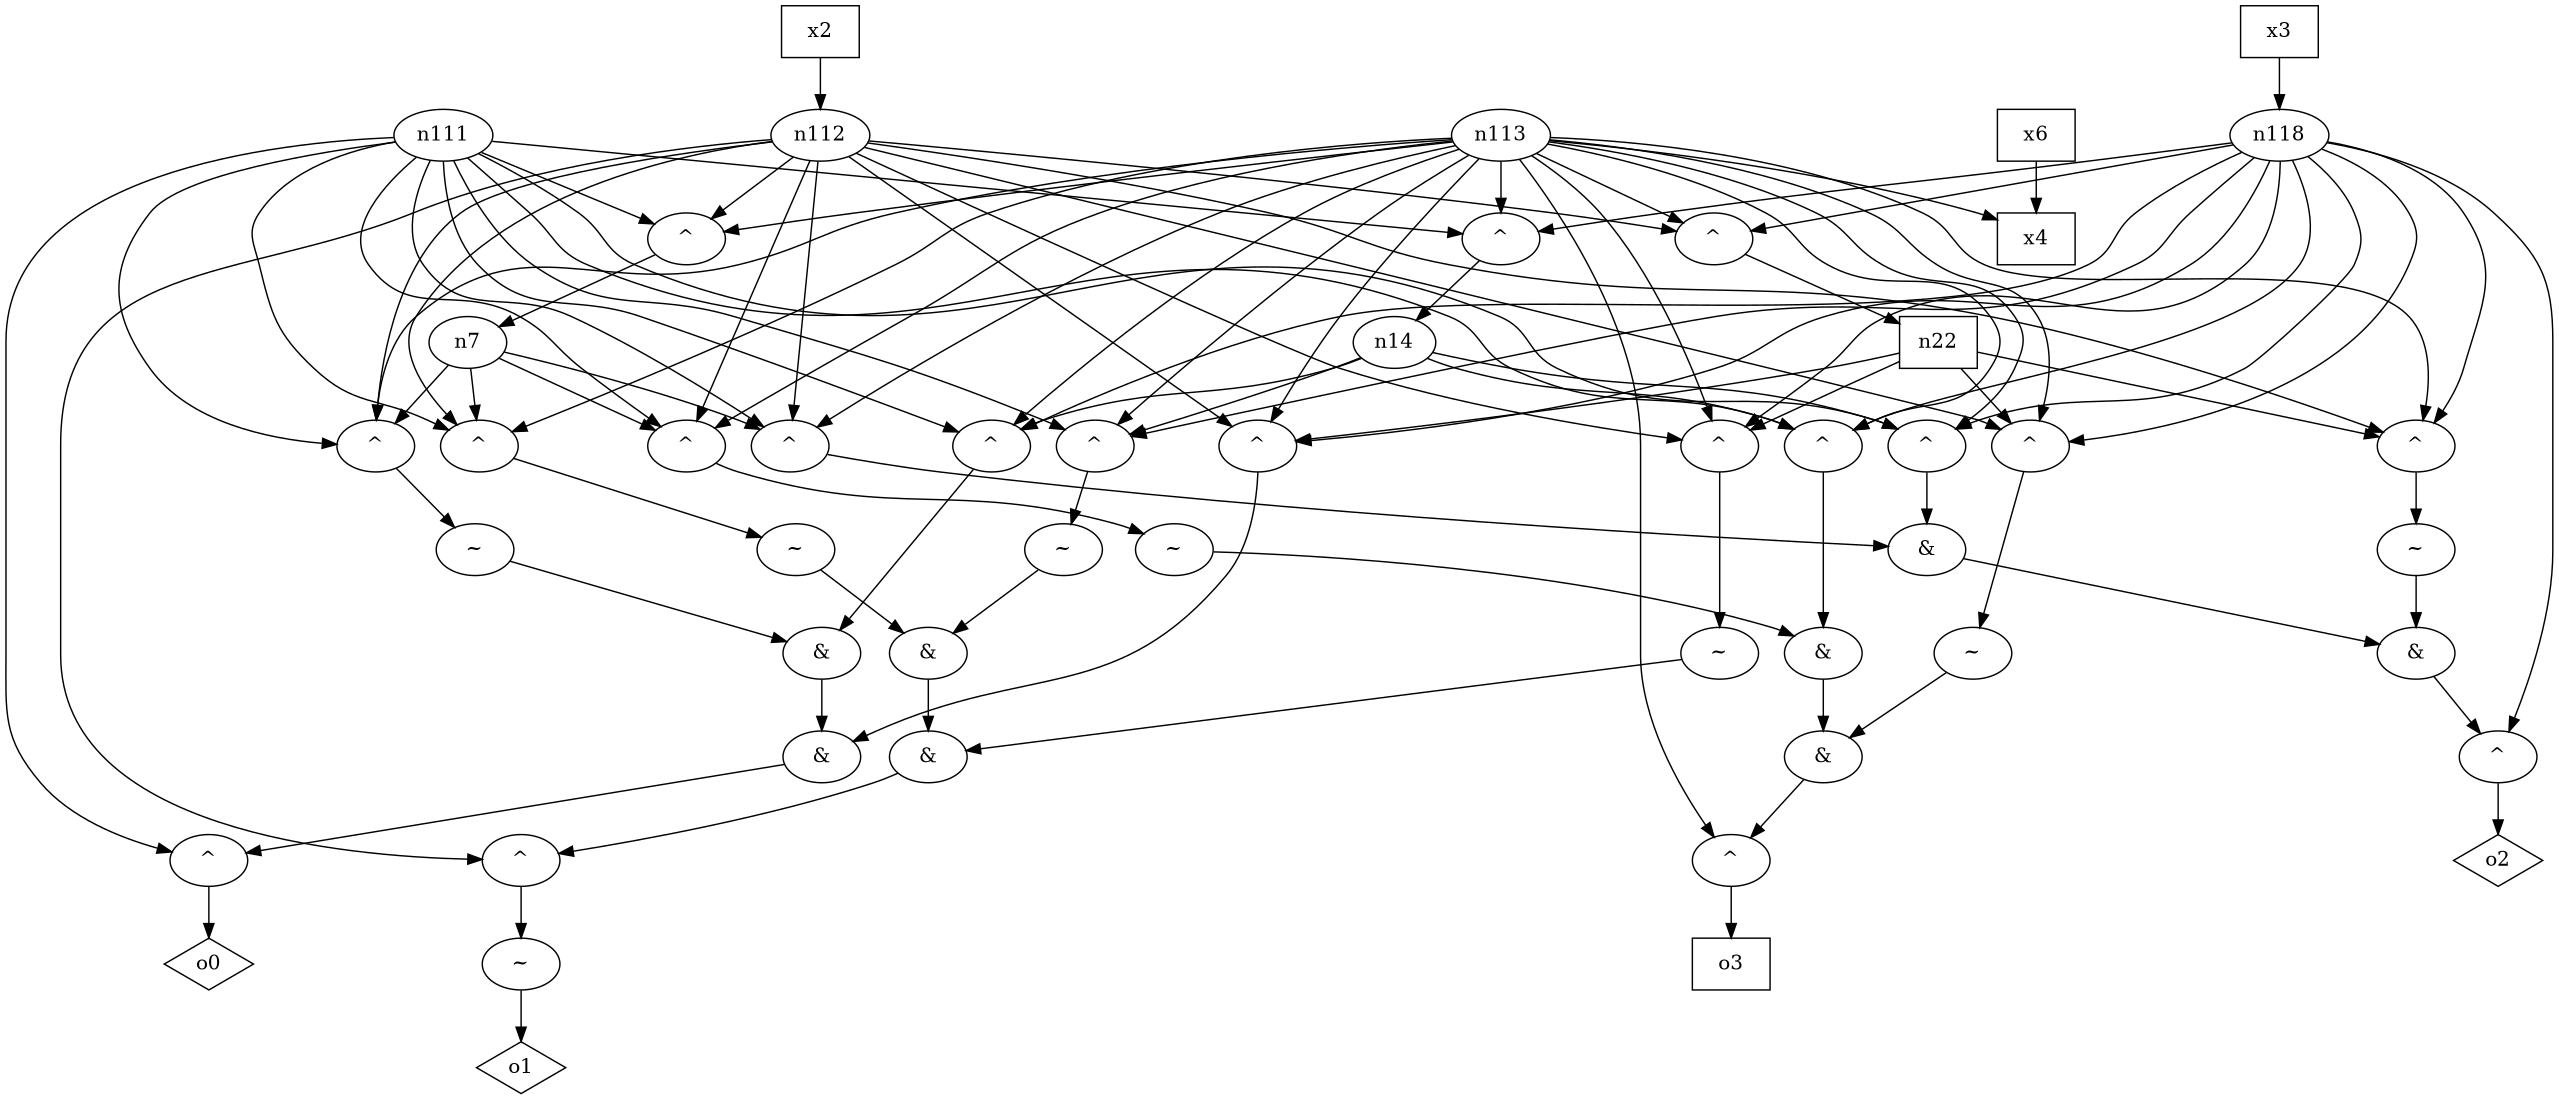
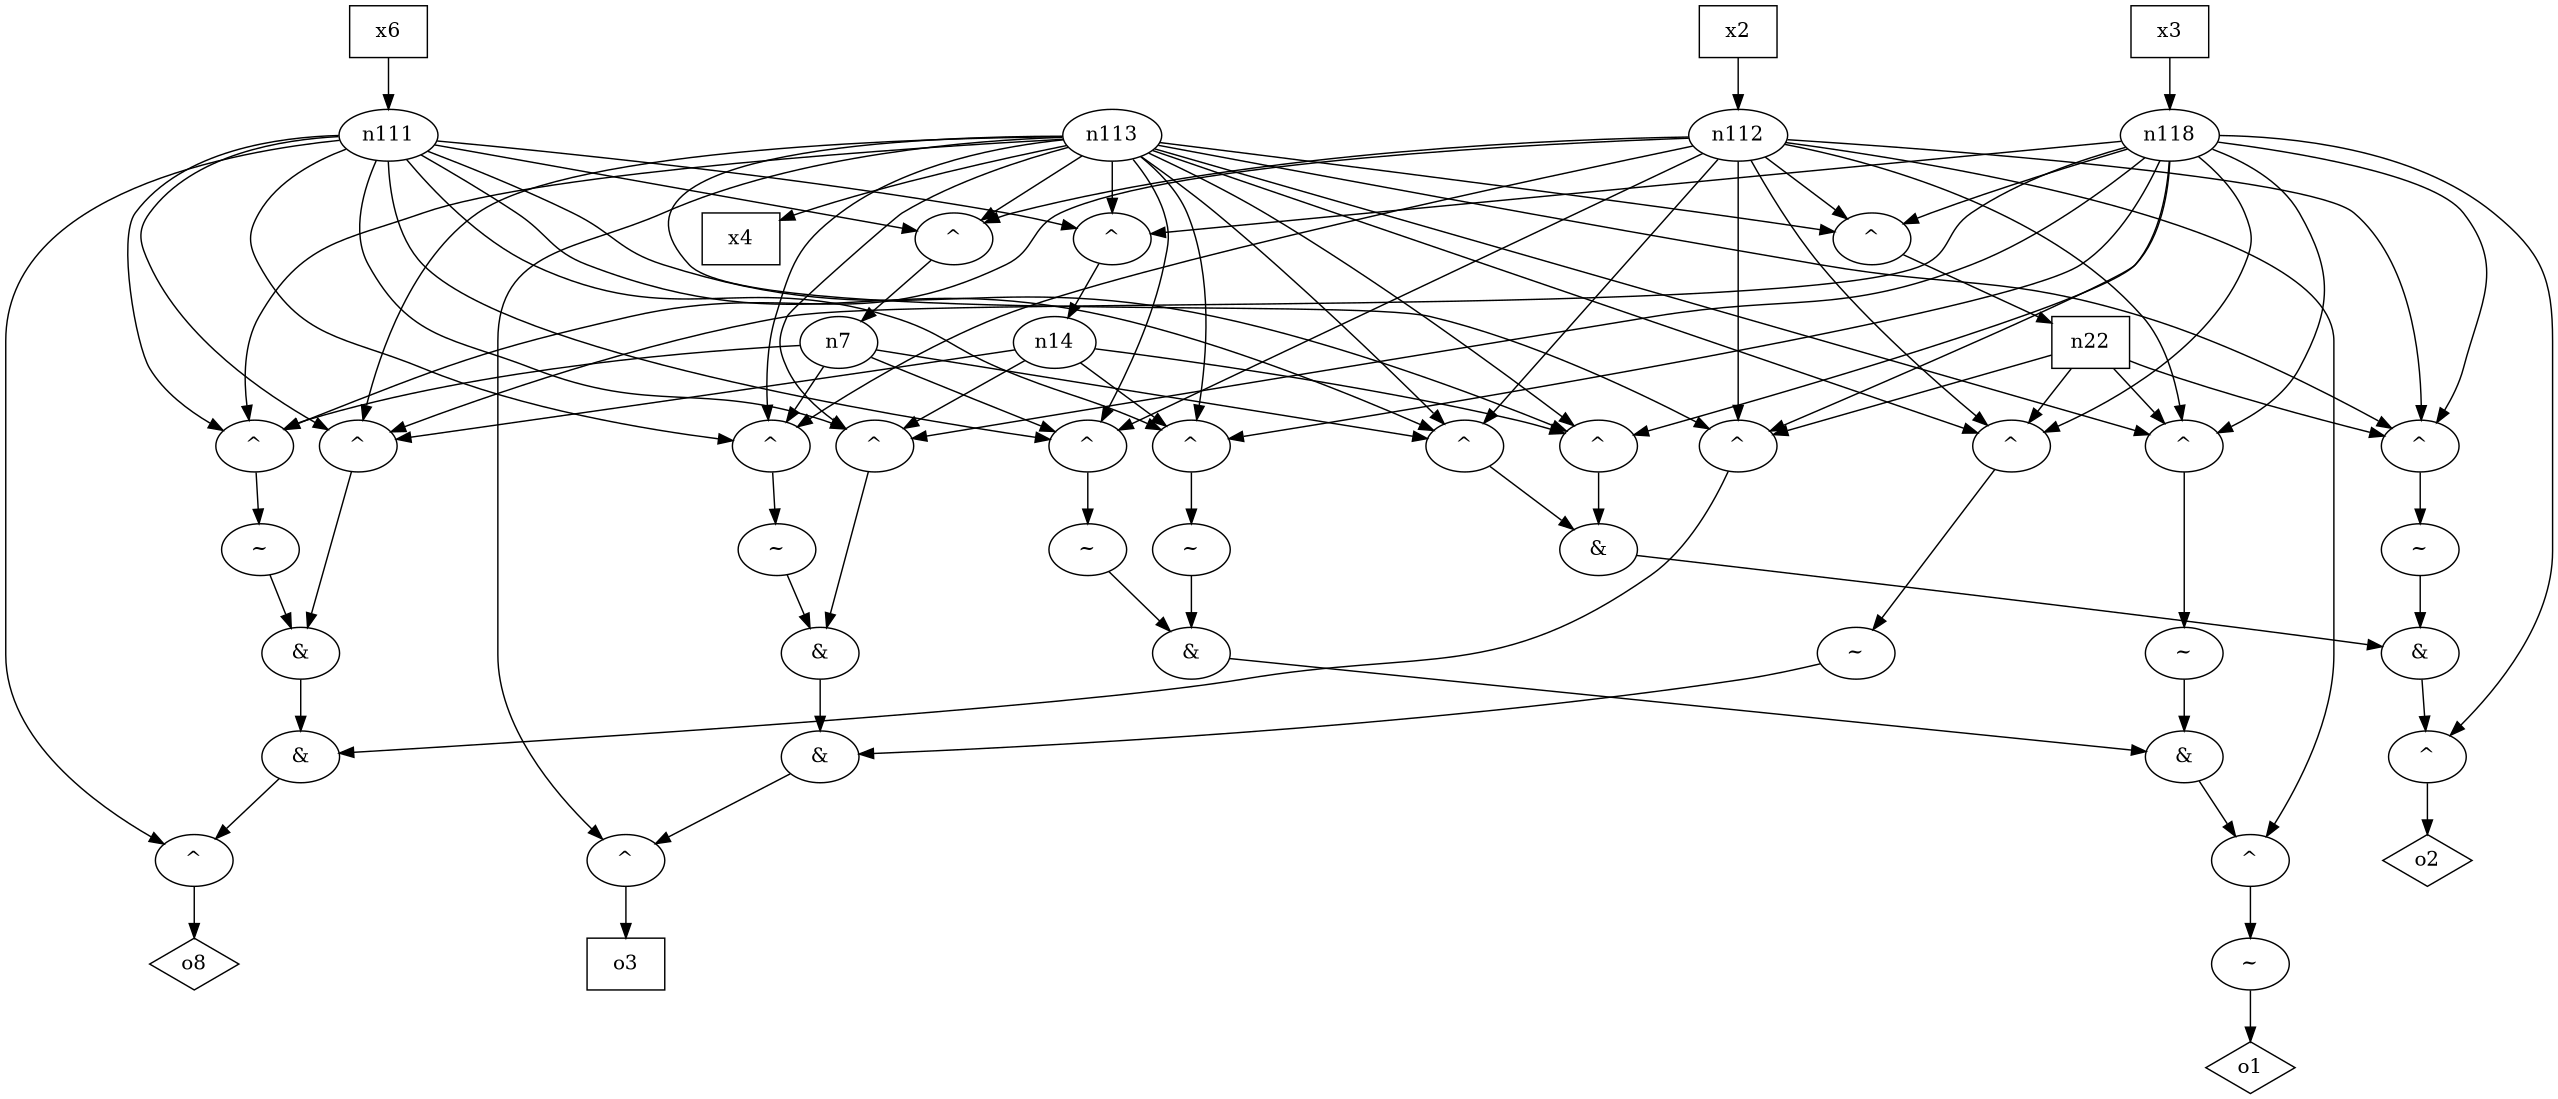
(2036, 189) -> (388, 76)
(209, 964) -> (194, 964)
